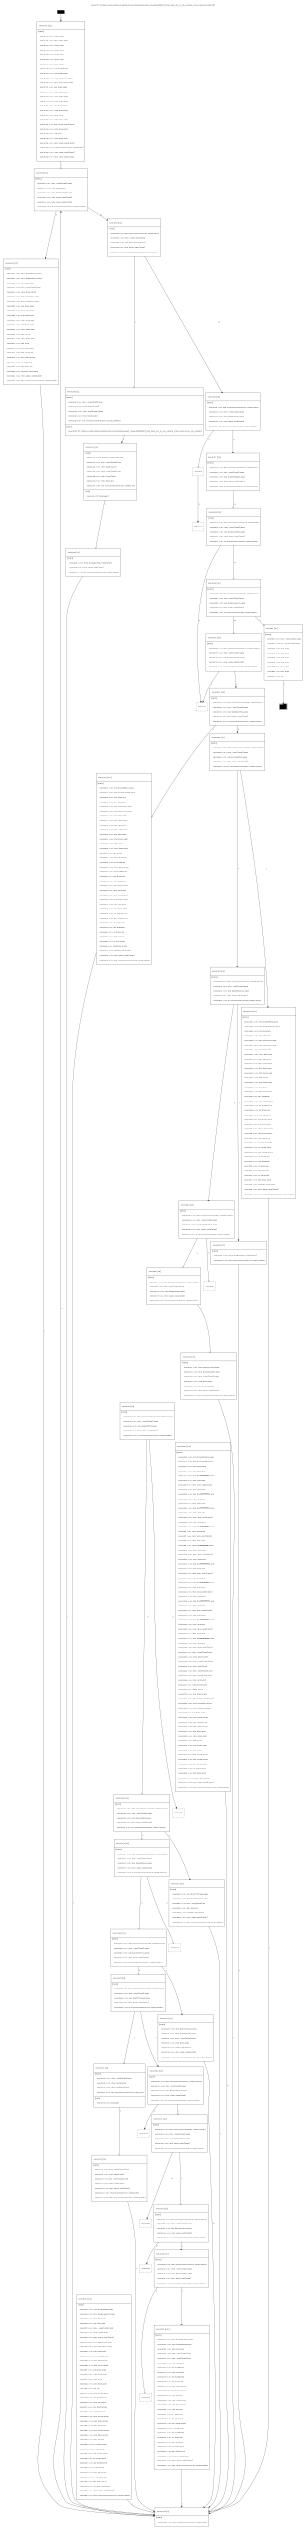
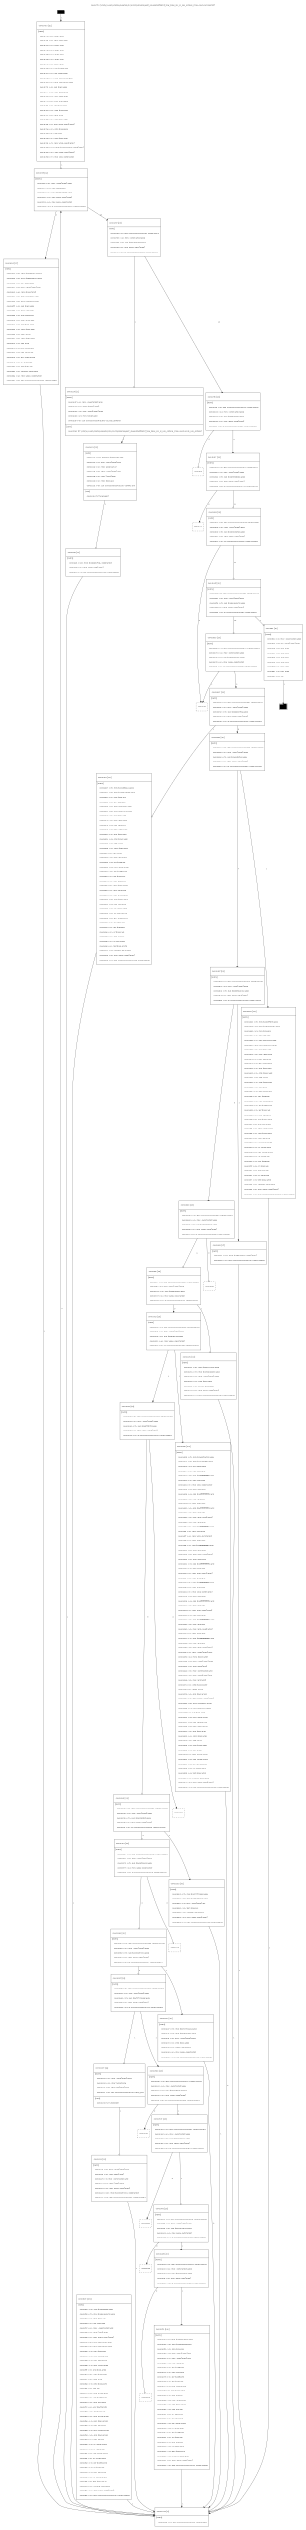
(198, 499) -> (207, 505)
none -> (174, 1331)
